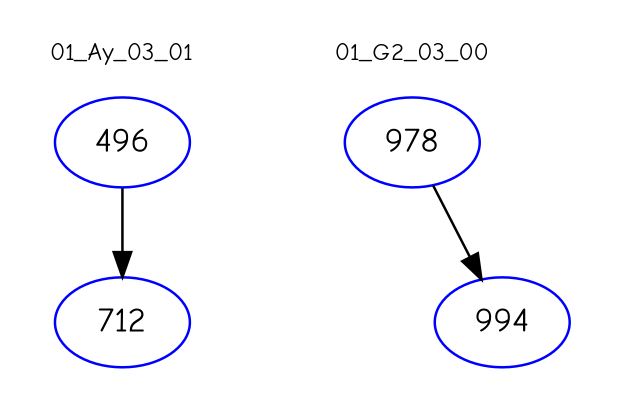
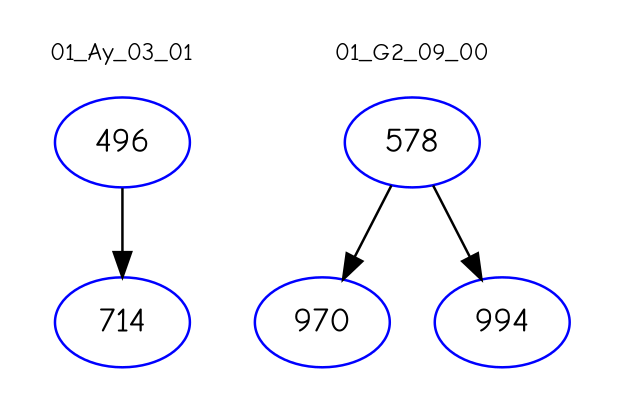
(412, 54) -> (412, 54)
(412, 142) -> (412, 142)
(122, 322) -> (122, 322)
none -> (322, 322)
